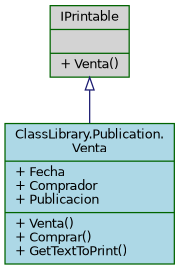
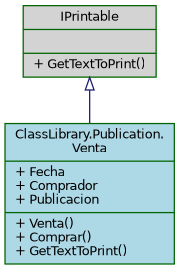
(90, 65) -> (90, 65)
